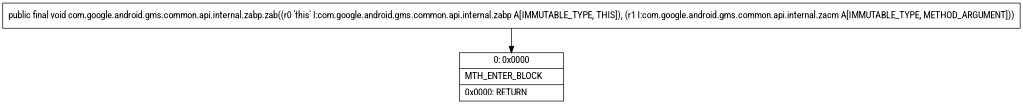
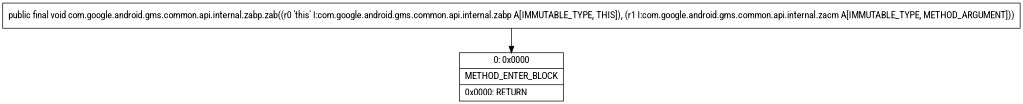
(504, 76) -> (511, 76)
